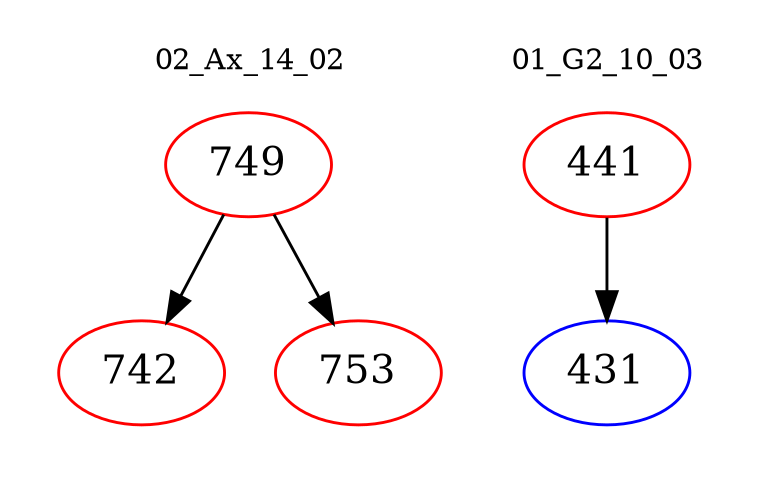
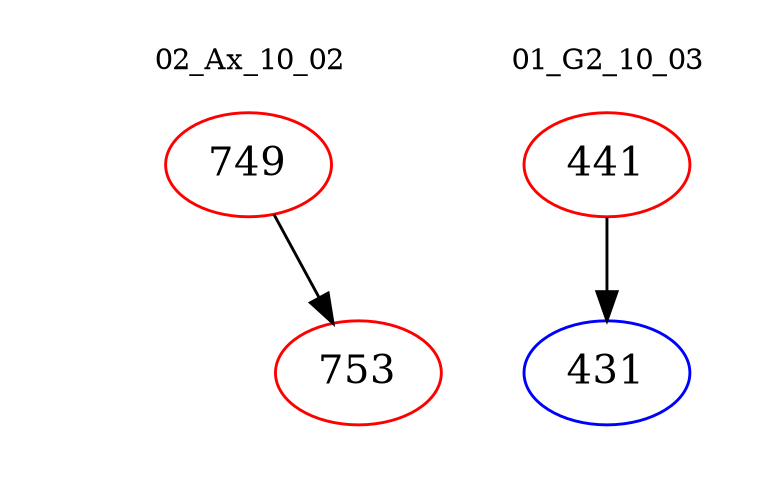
(250, 62) -> (250, 62)
(142, 373) -> none
